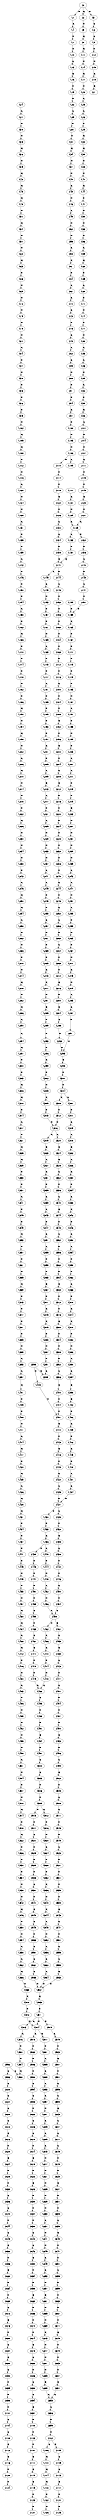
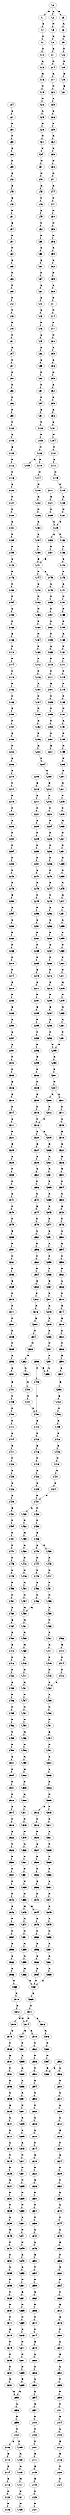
(78, 608) -> (63, 608)
(46, 764) -> none
(46, 1629) -> none
(46, 1908) -> (30, 1906)
